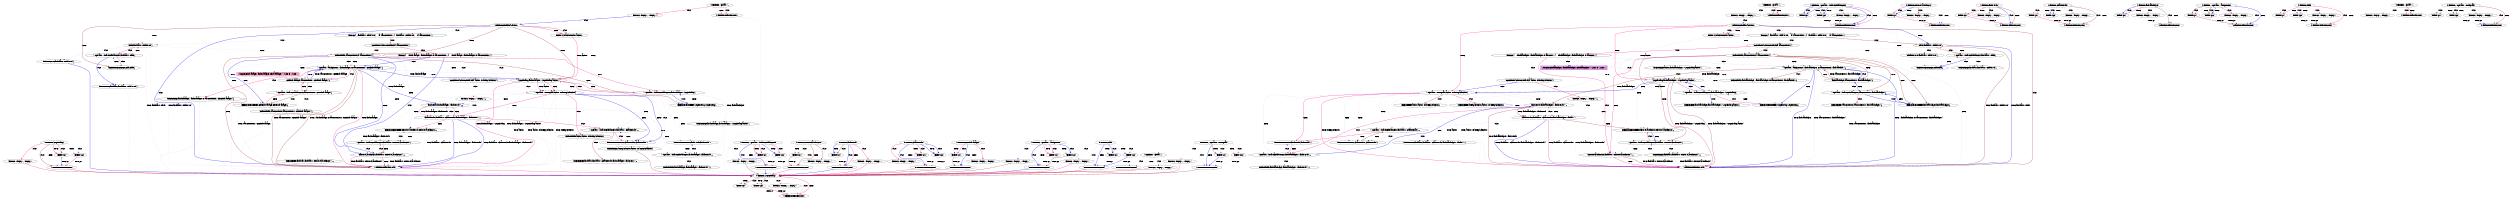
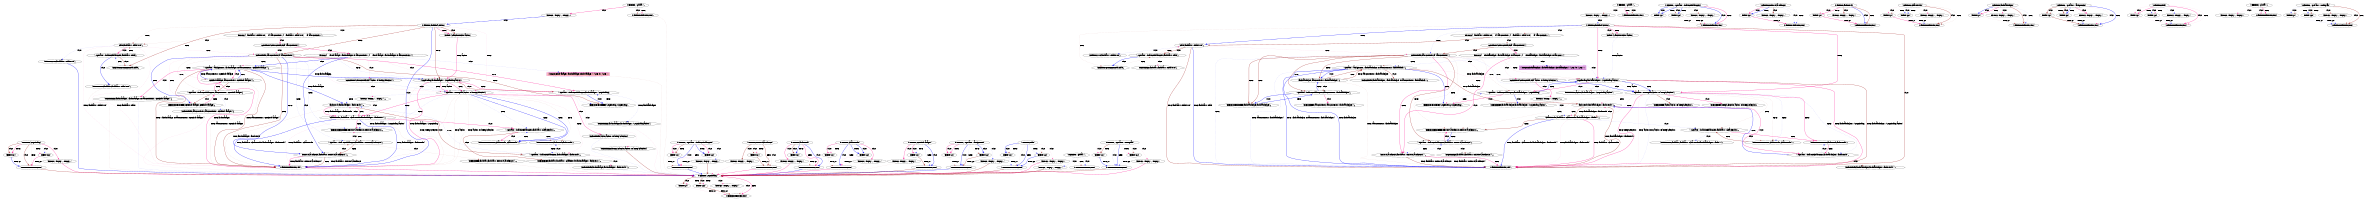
(1676, 74) -> (1594, 86)
none -> (438, 130)
